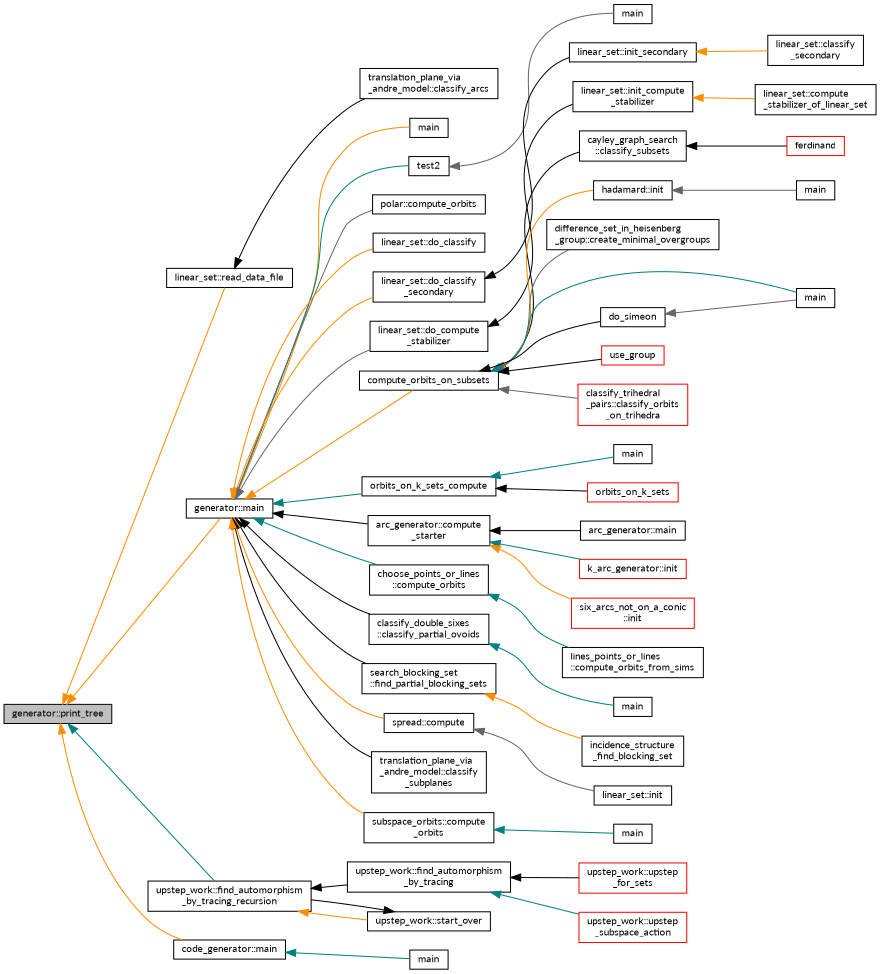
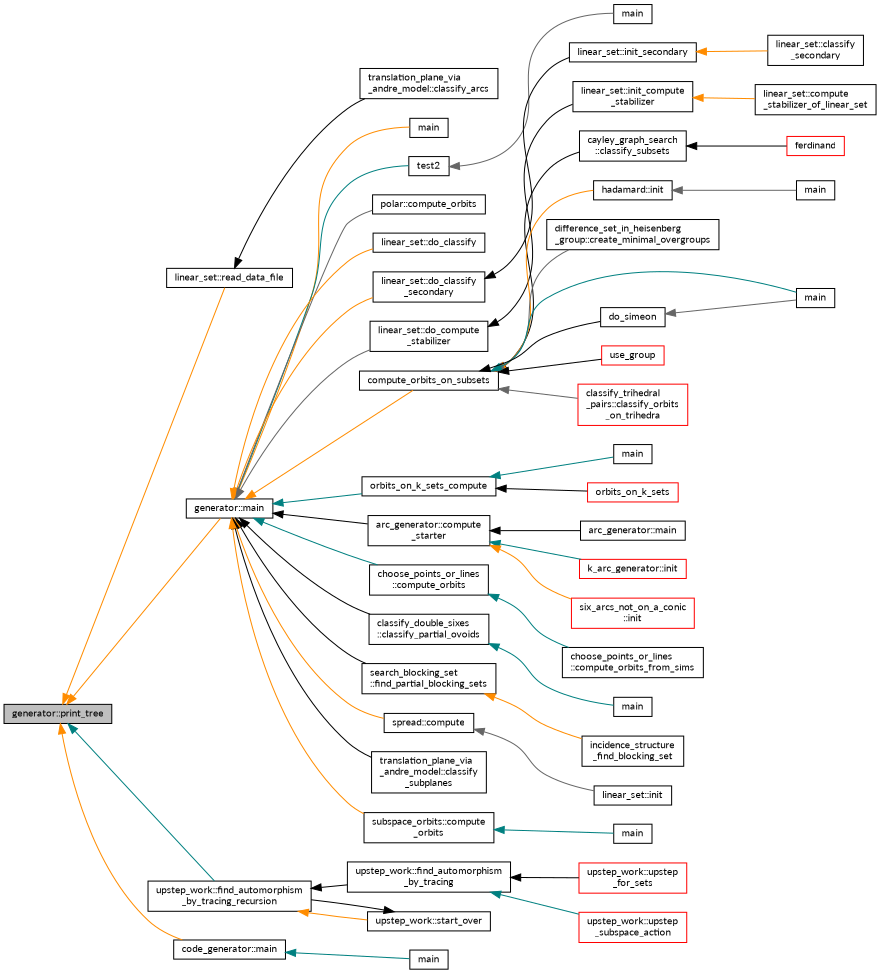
(633, 663) -> (633, 663)
